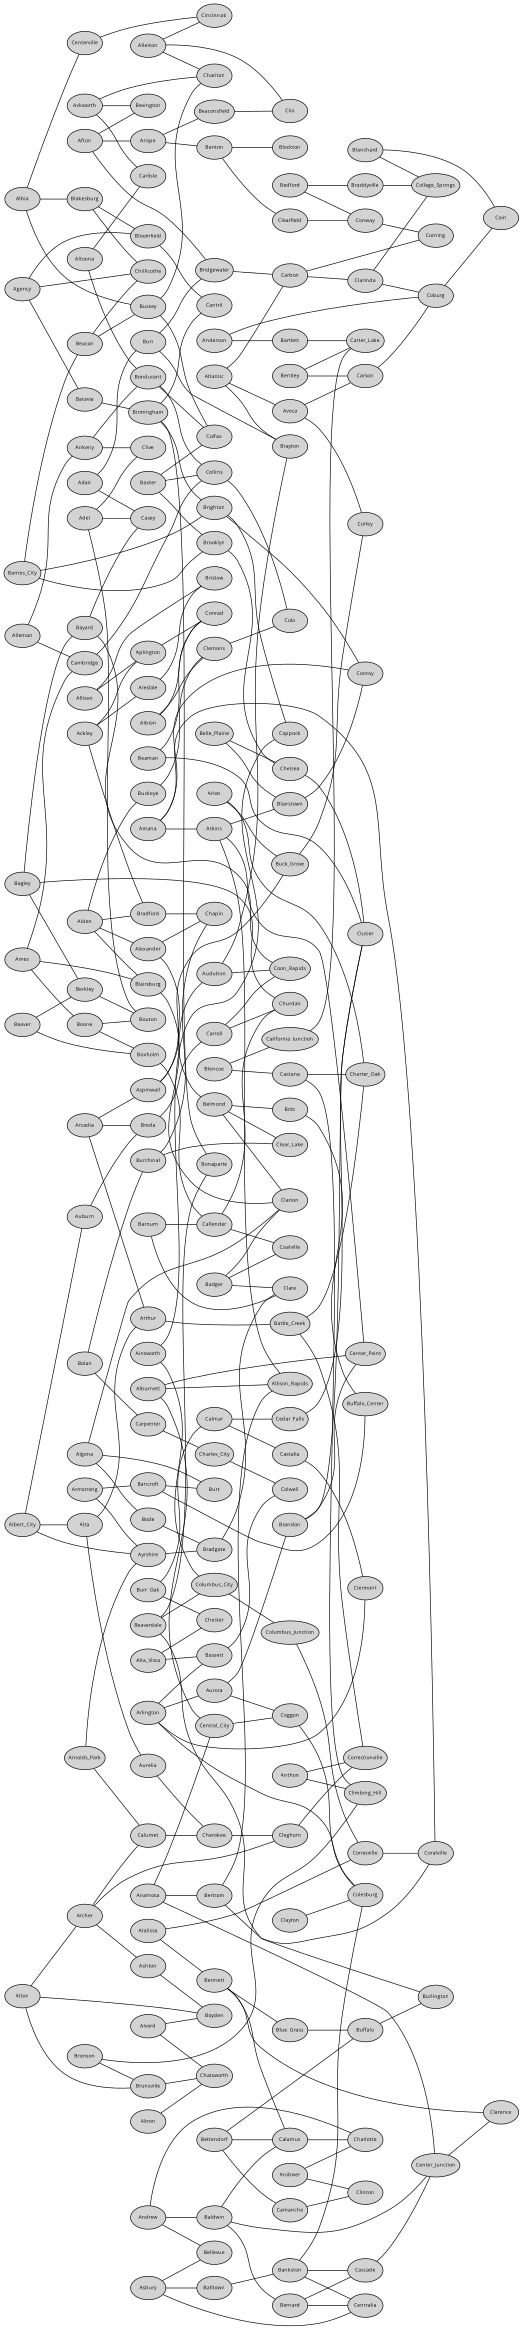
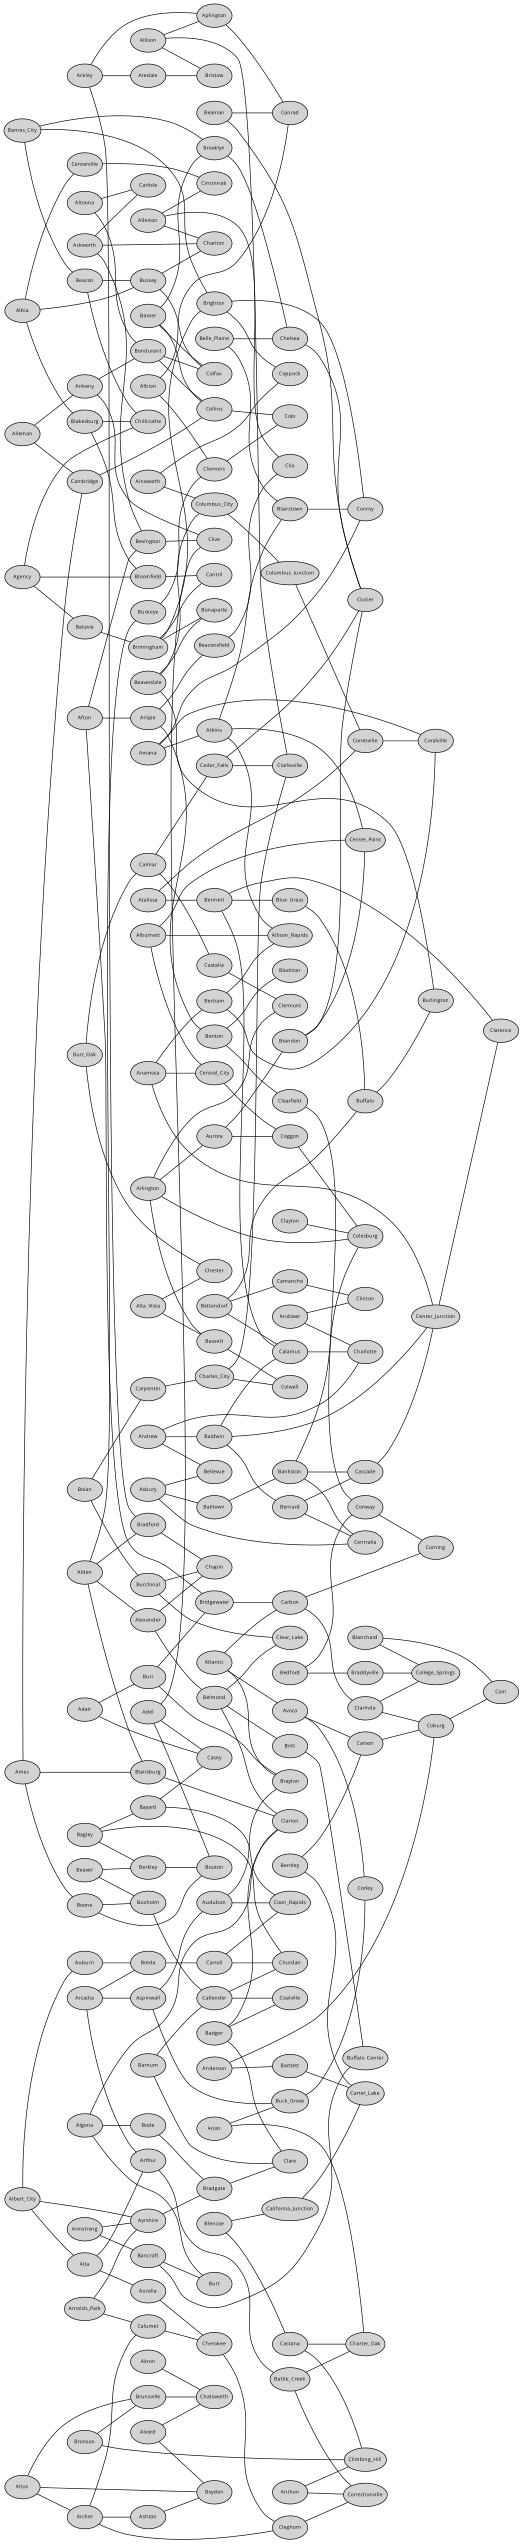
none -> (174, 541)
none -> (290, 766)
